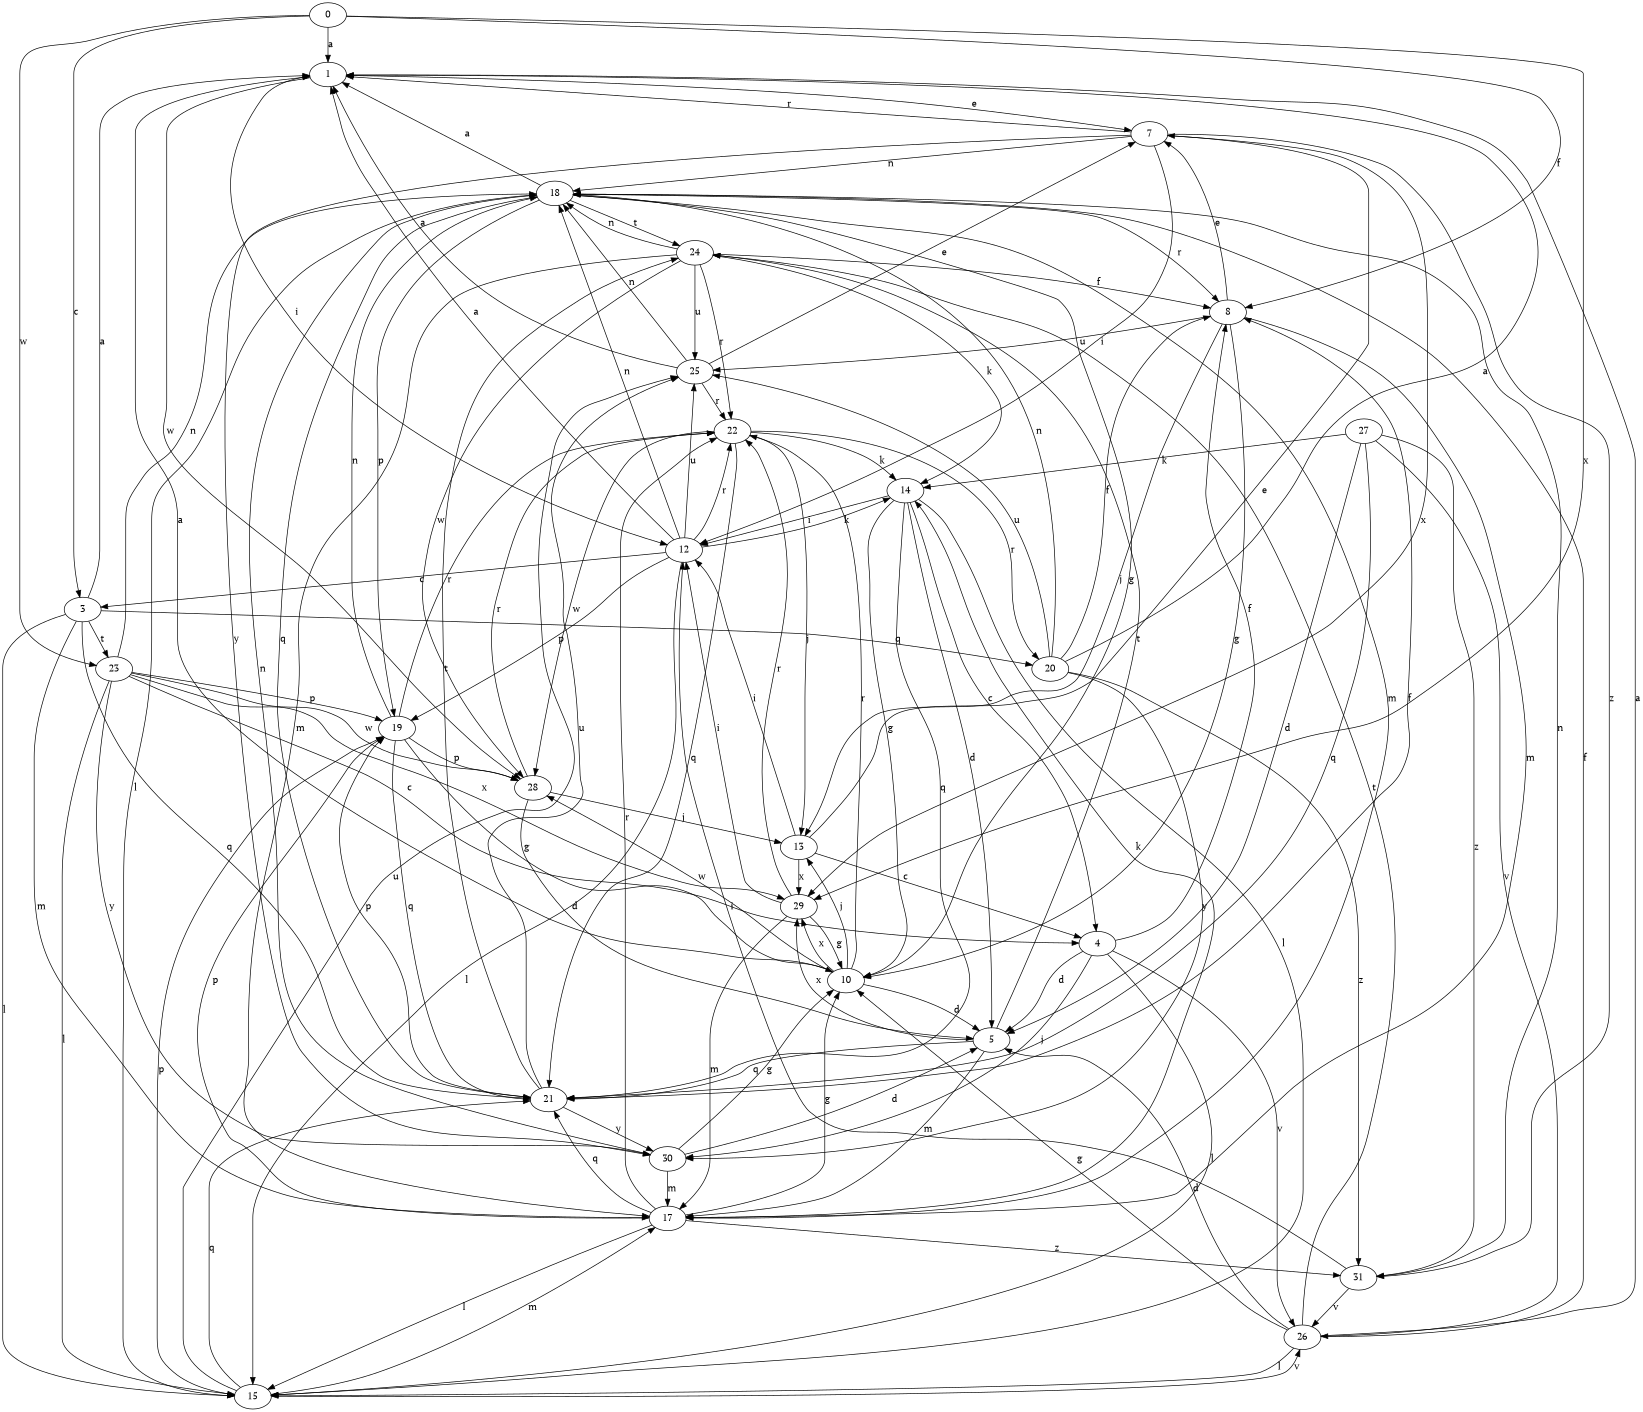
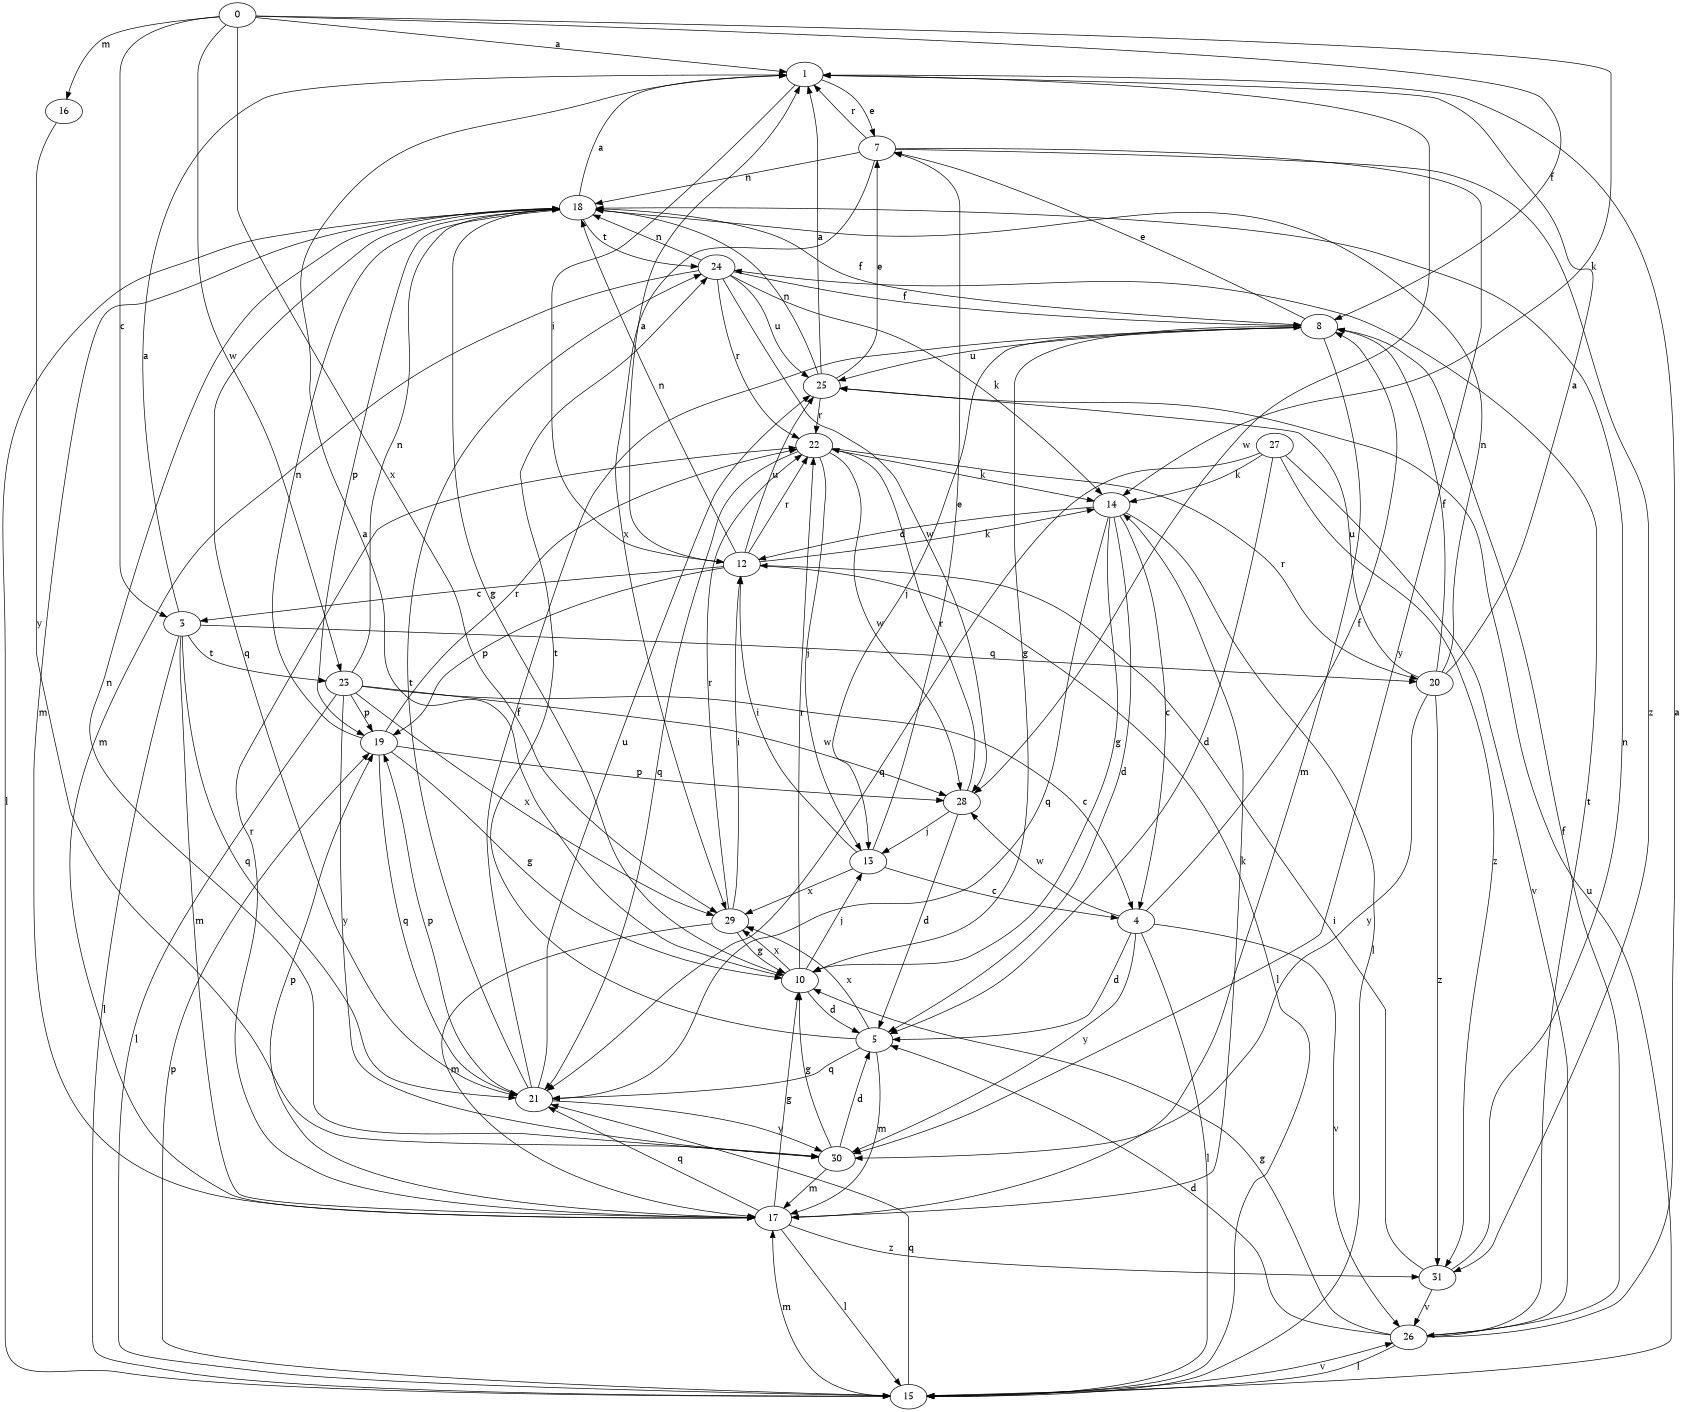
none -> (1291, 44)
none -> (64, 111)
(1179, 253) -> (860, 267)
(1010, 403) -> none
(1550, 497) -> (1579, 905)
(809, 520) -> (902, 535)
(696, 880) -> (1041, 876)
(1042, 1040) -> (1085, 1040)
